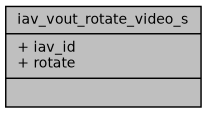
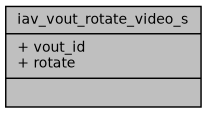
(47, 47) -> (52, 47)
